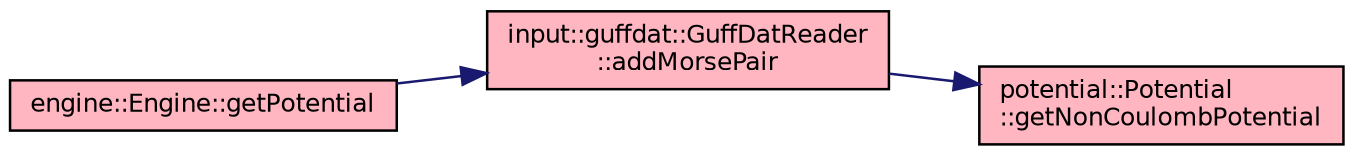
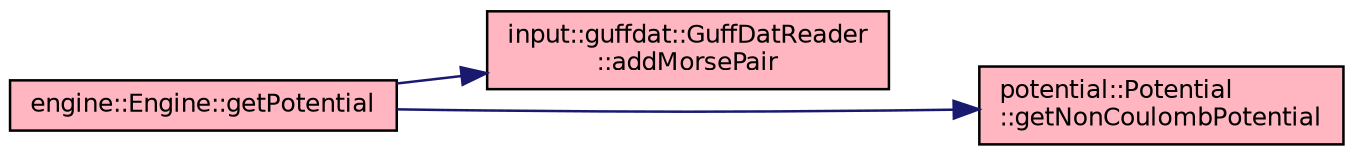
(922, 77) -> (675, 112)
